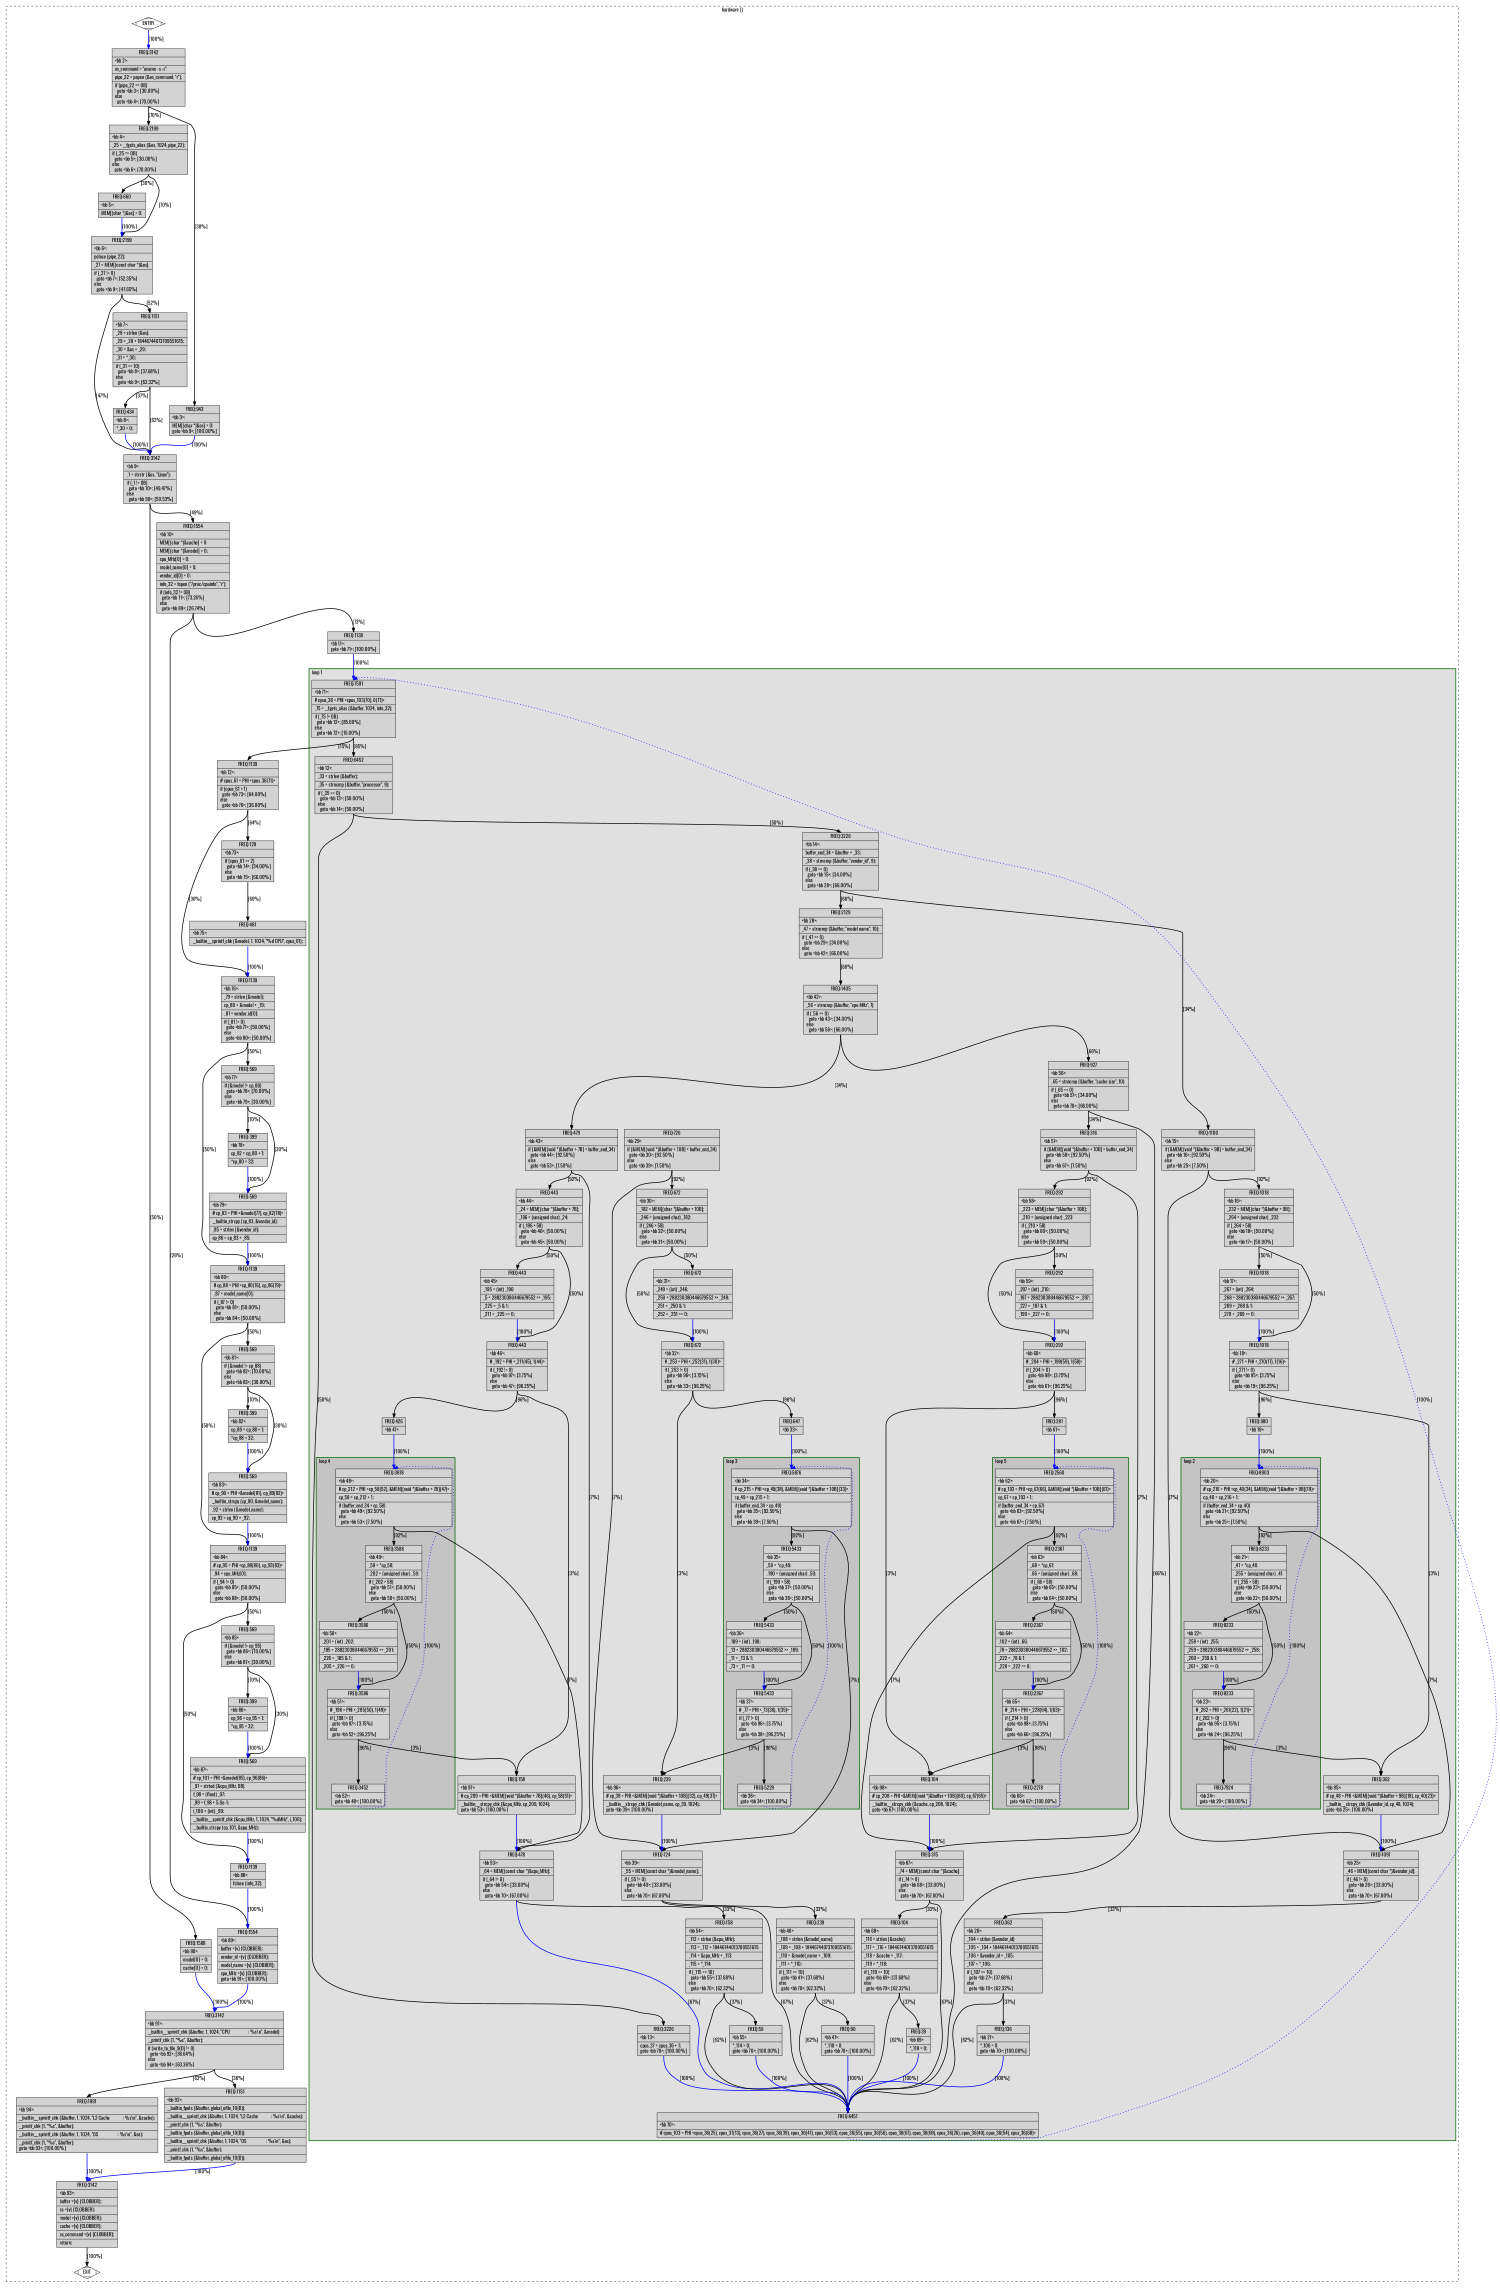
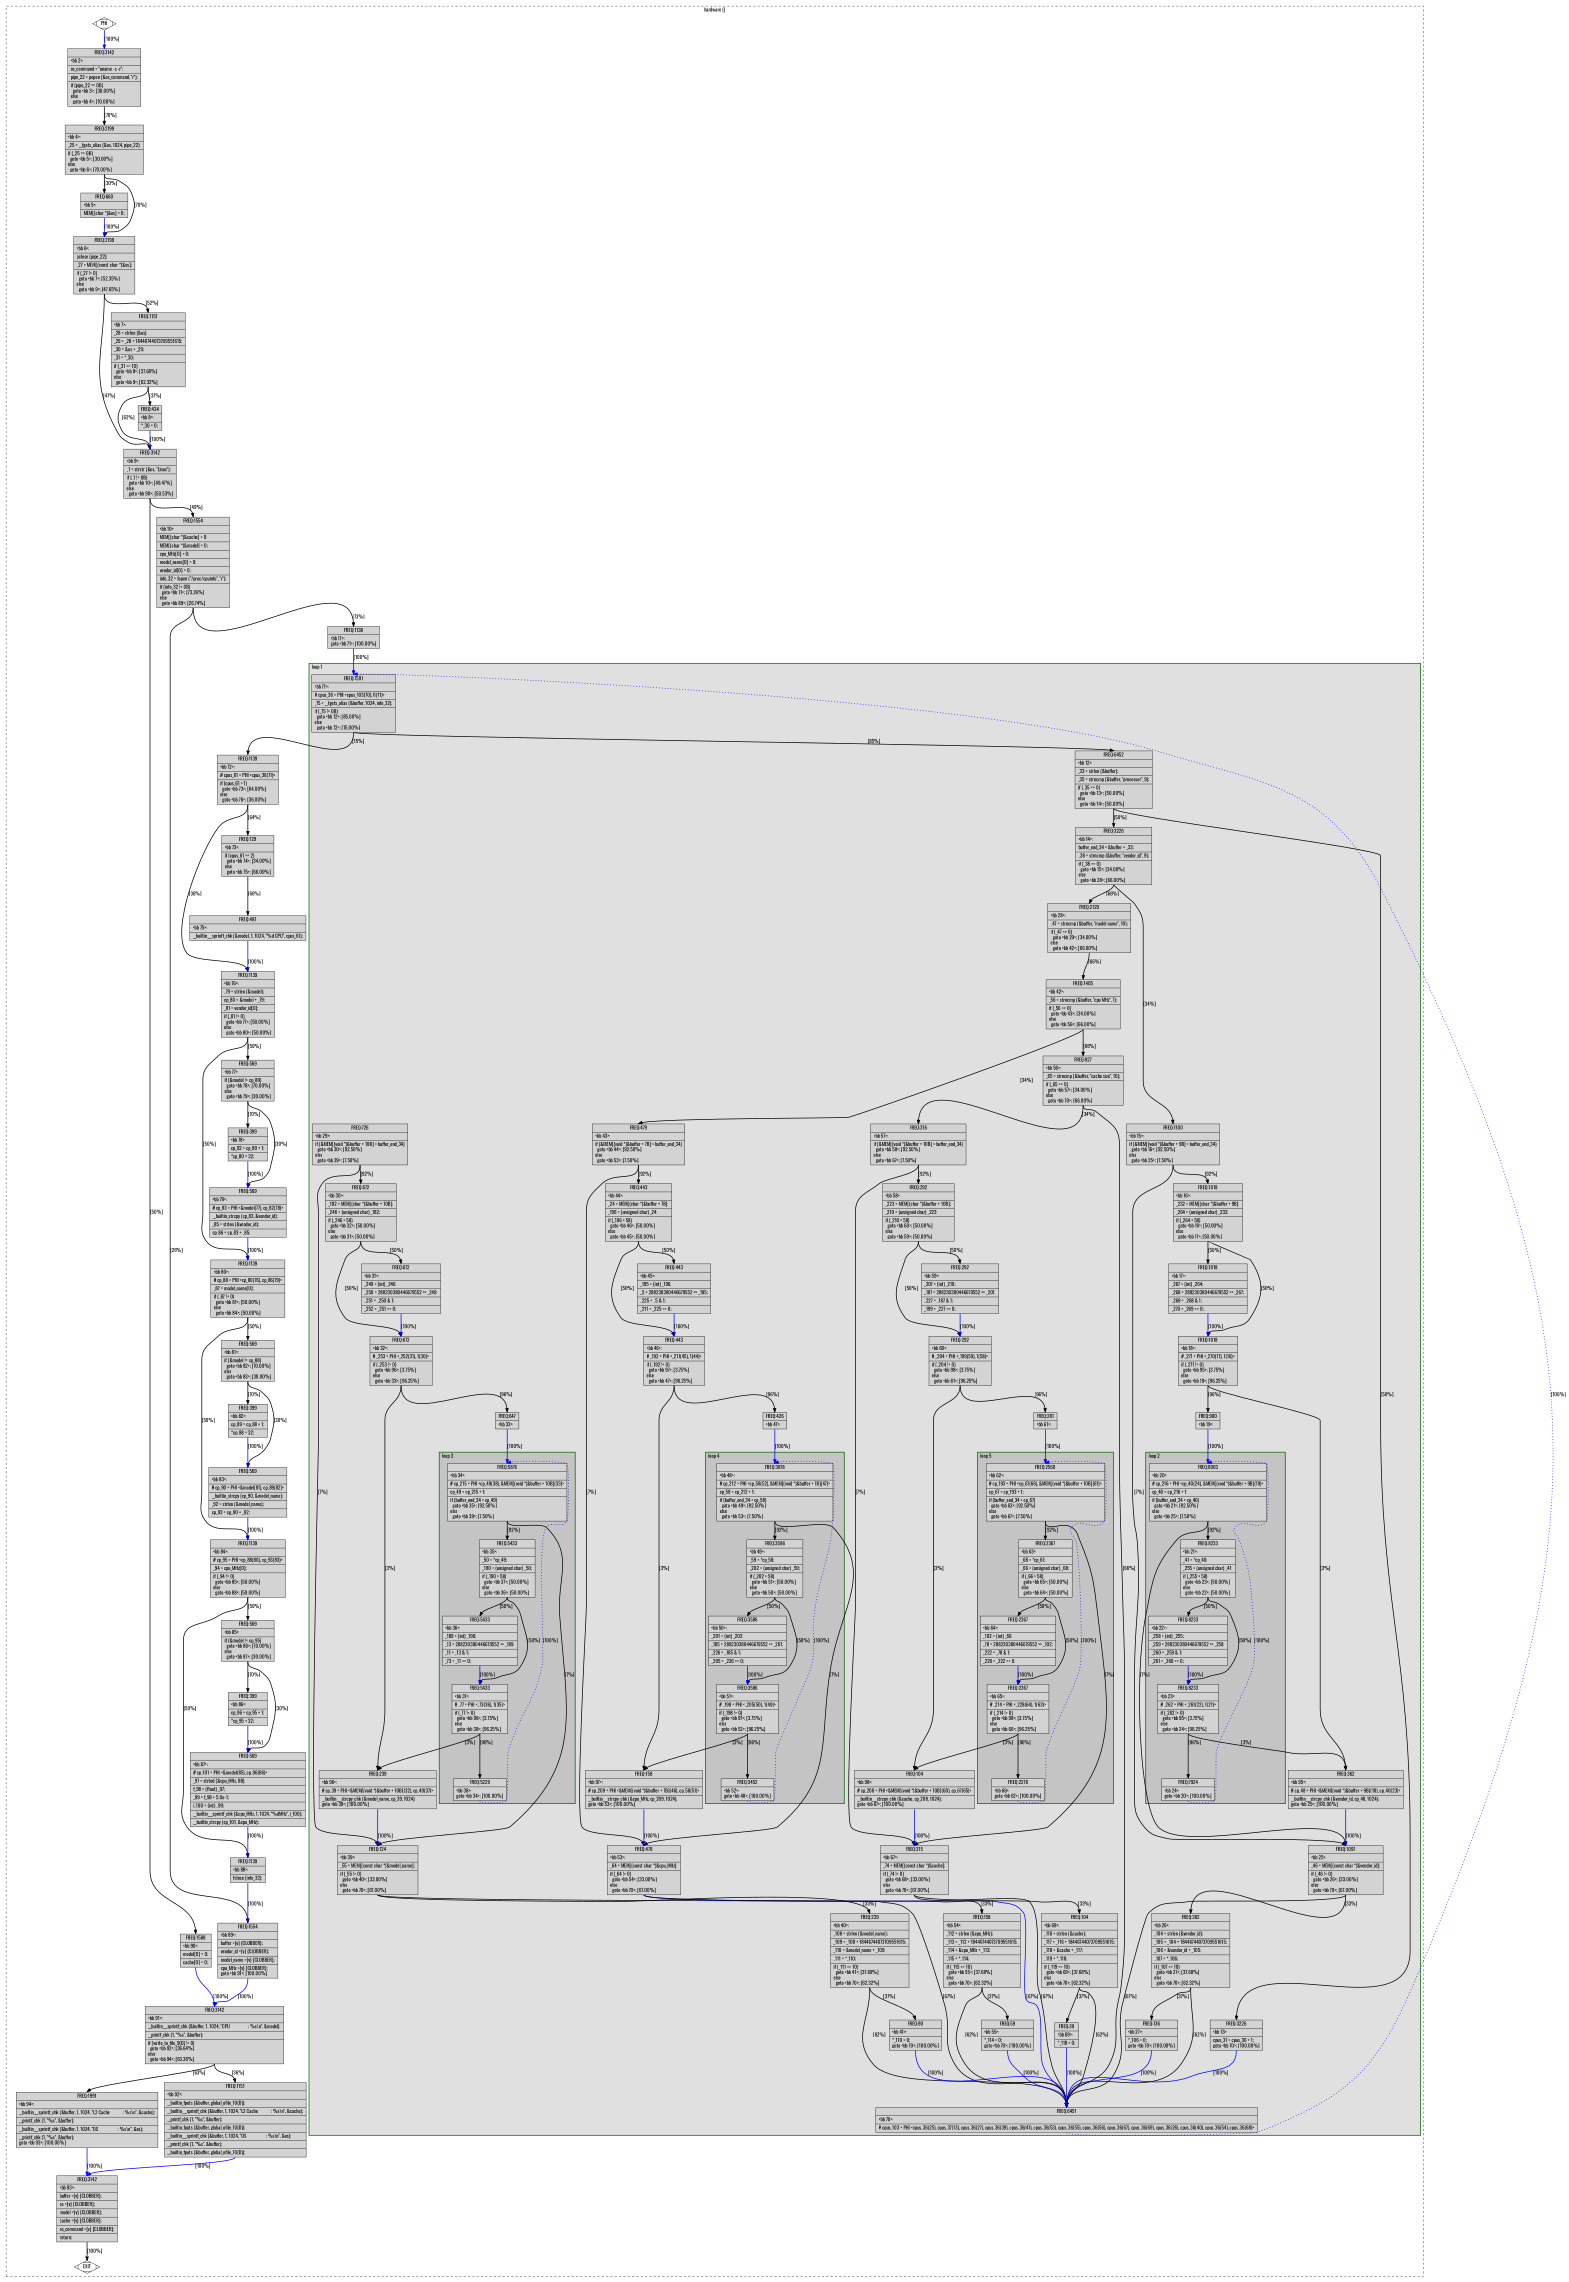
(149, 24) -> (104, 24)
(195, 421) -> none
none -> (1144, 1924)
